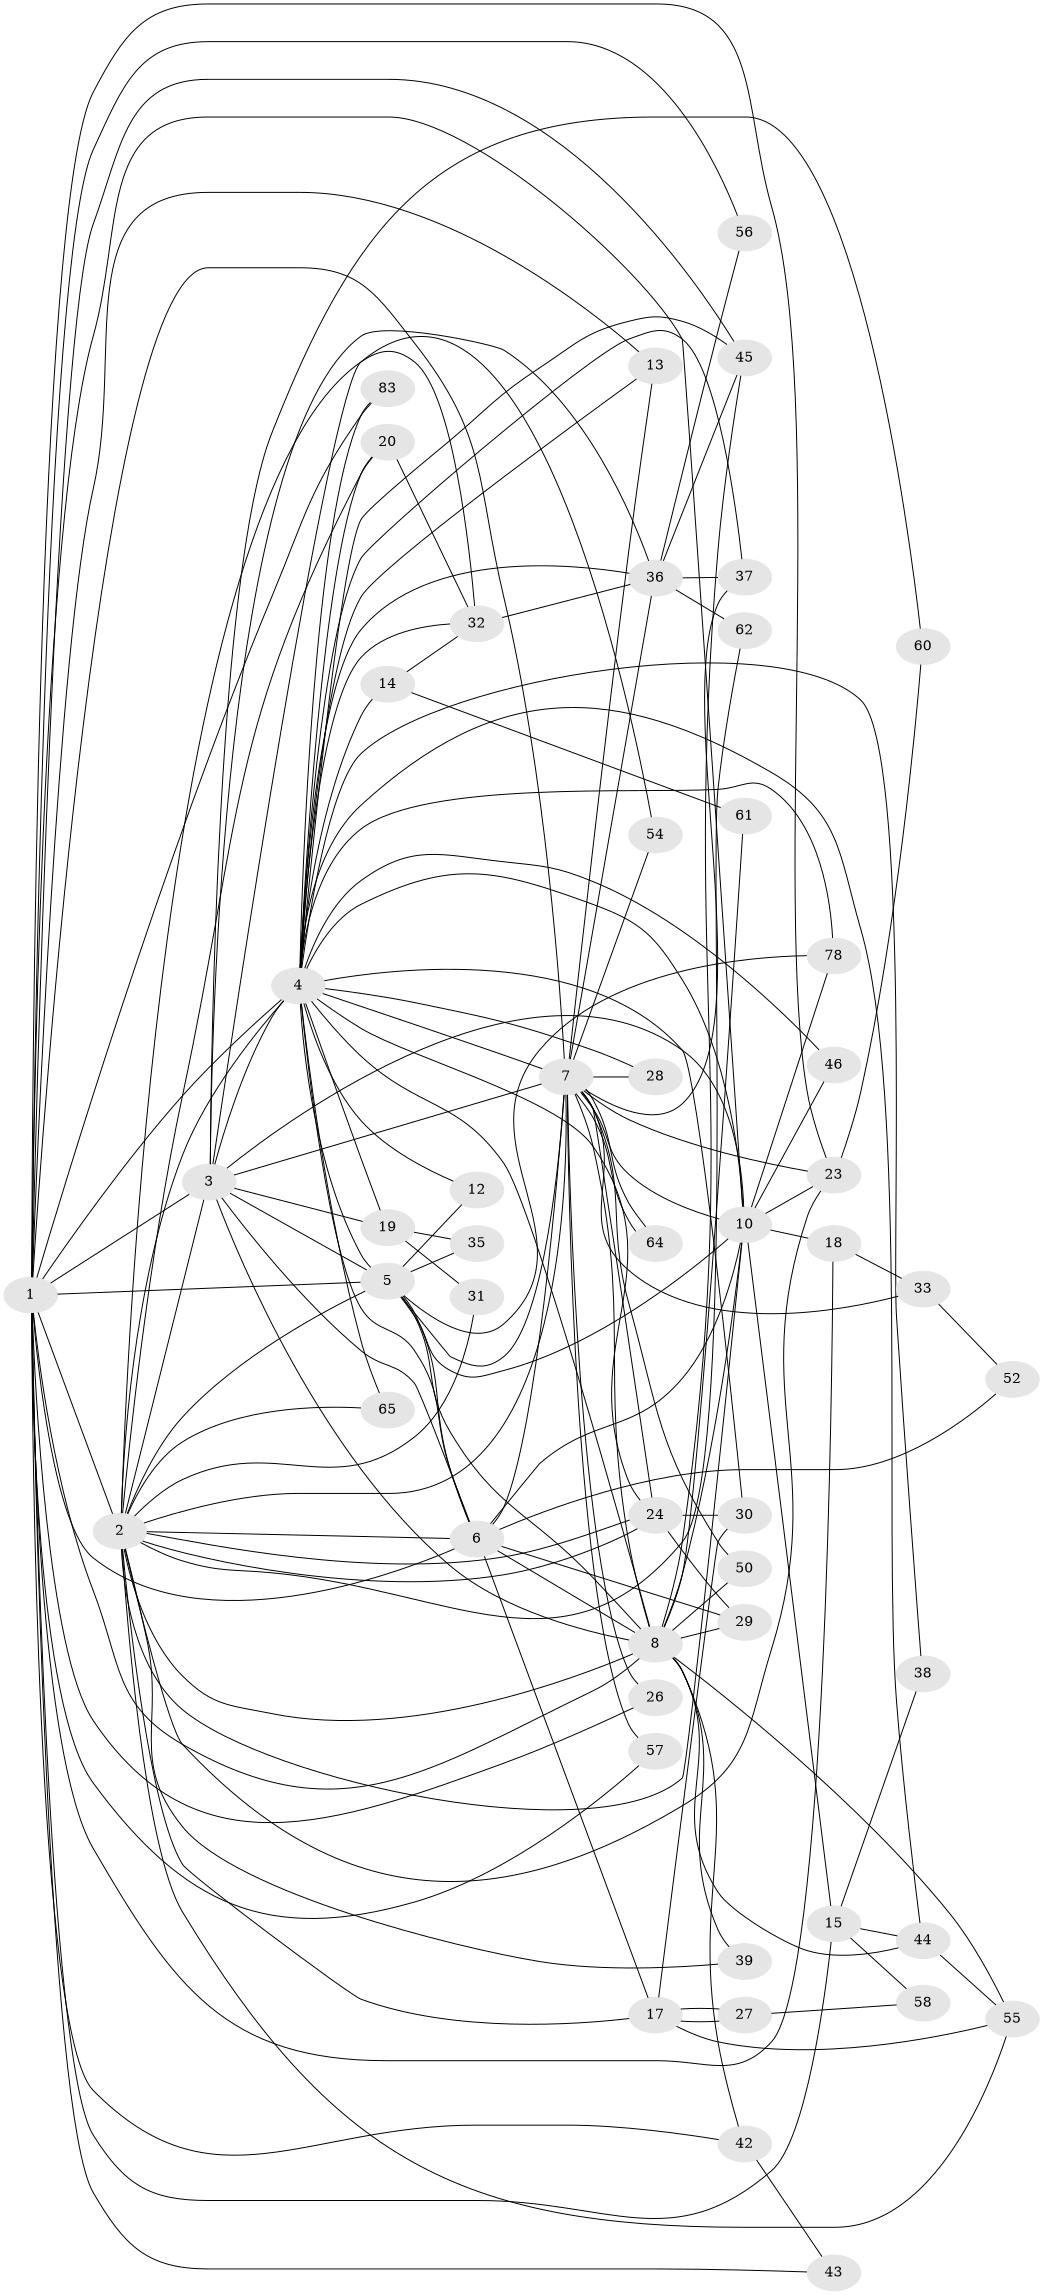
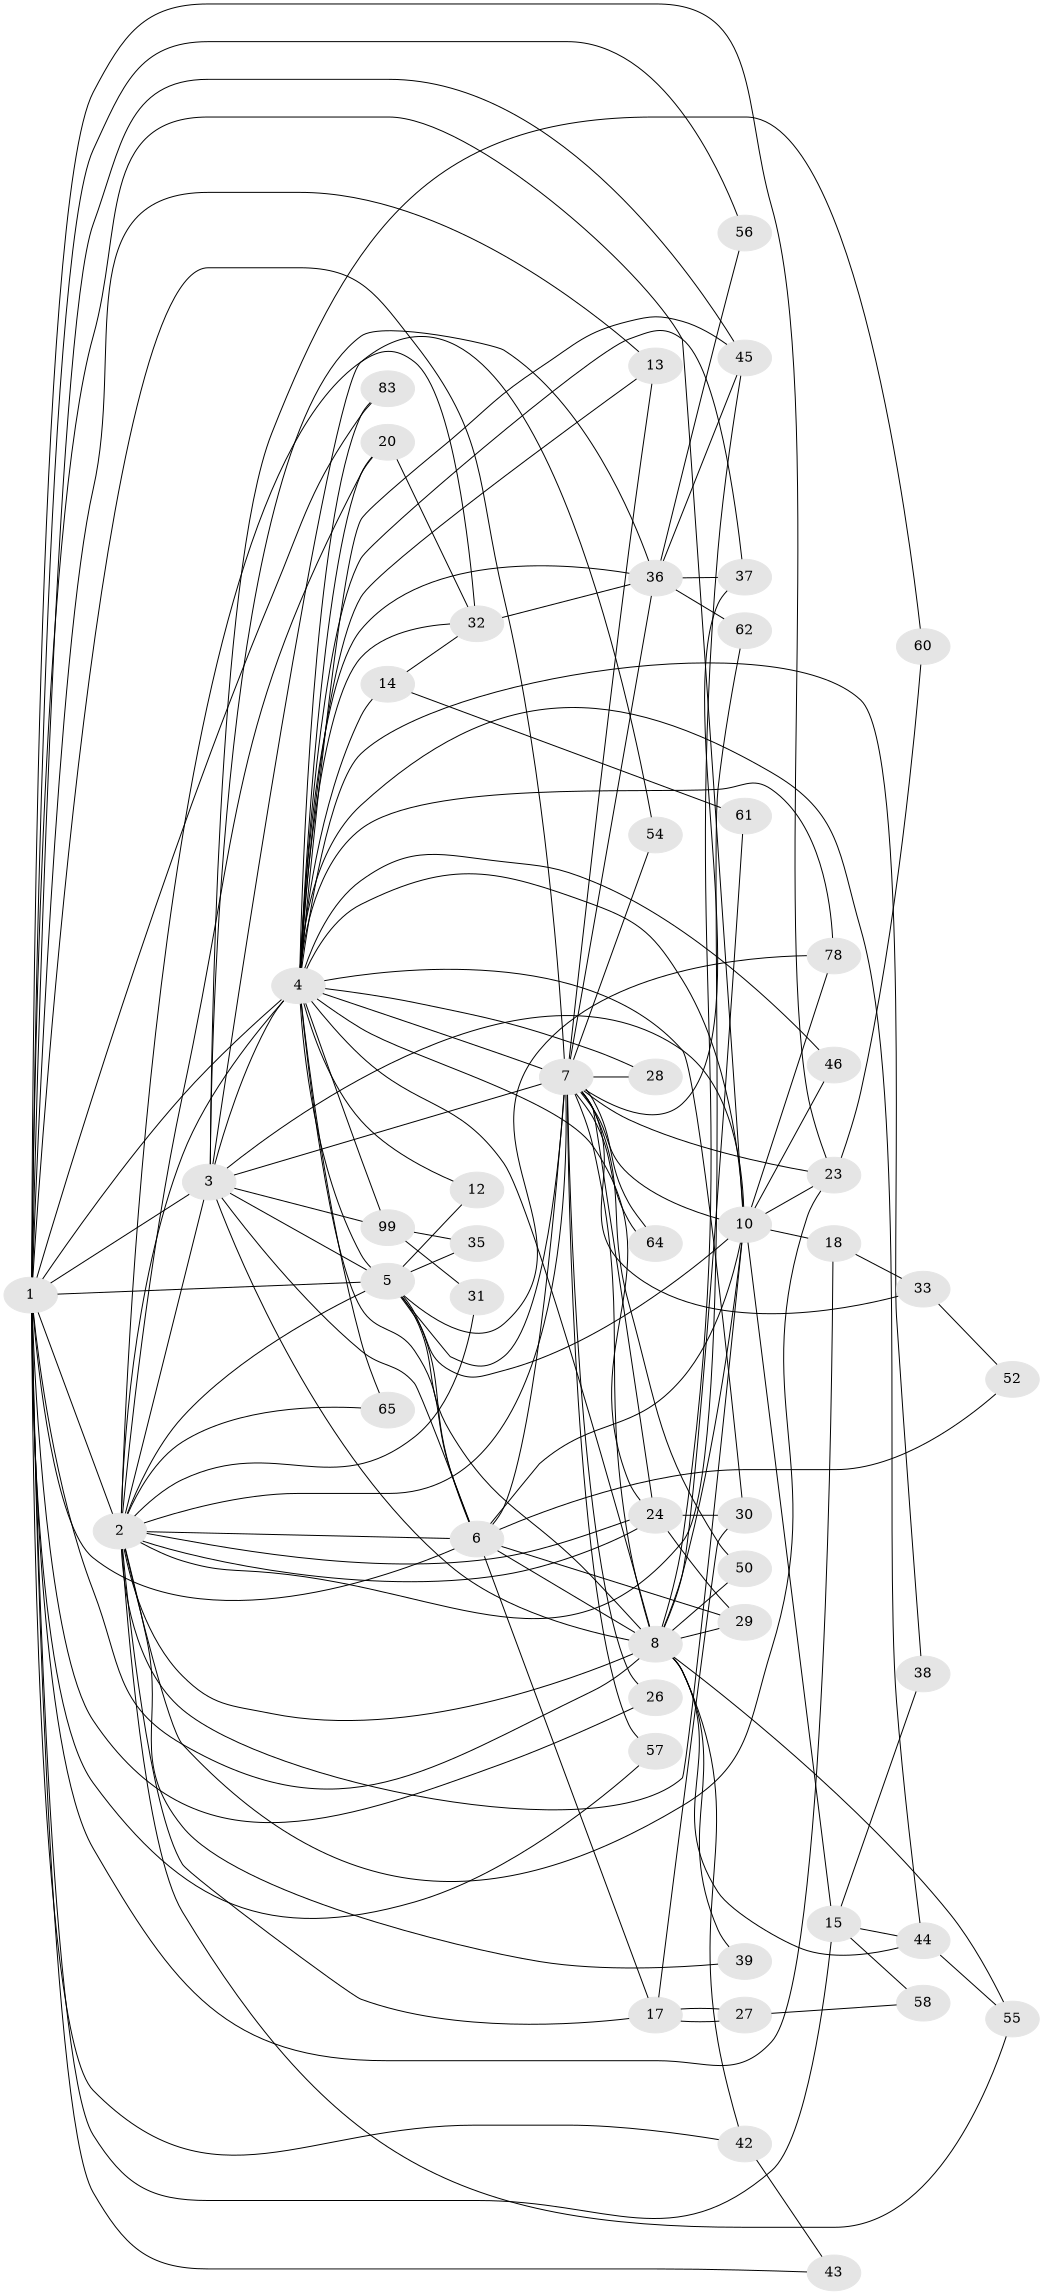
(388, 1228) -> (388, 1228)
(831, 2049) -> none
